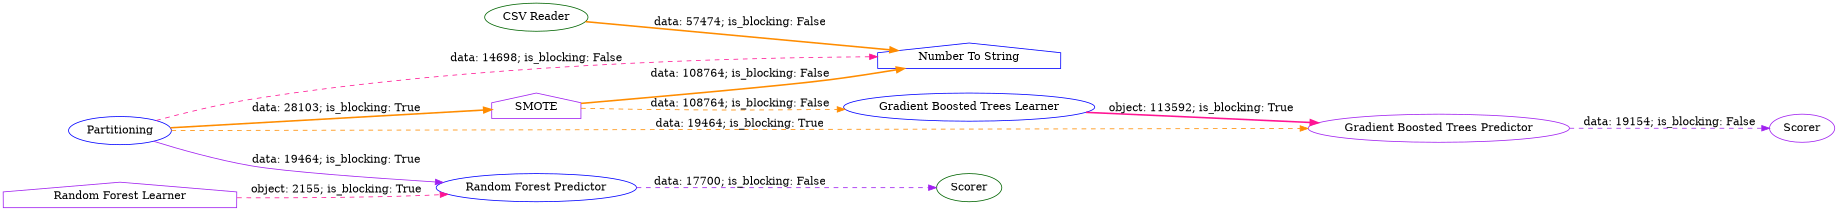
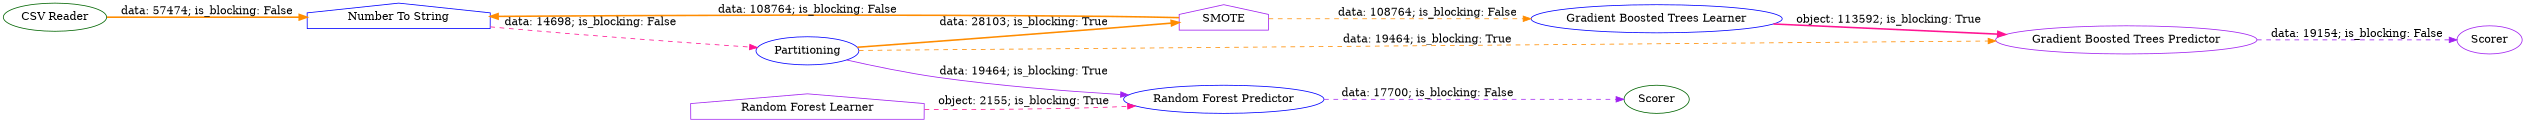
(511, 71) -> (620, 38)
